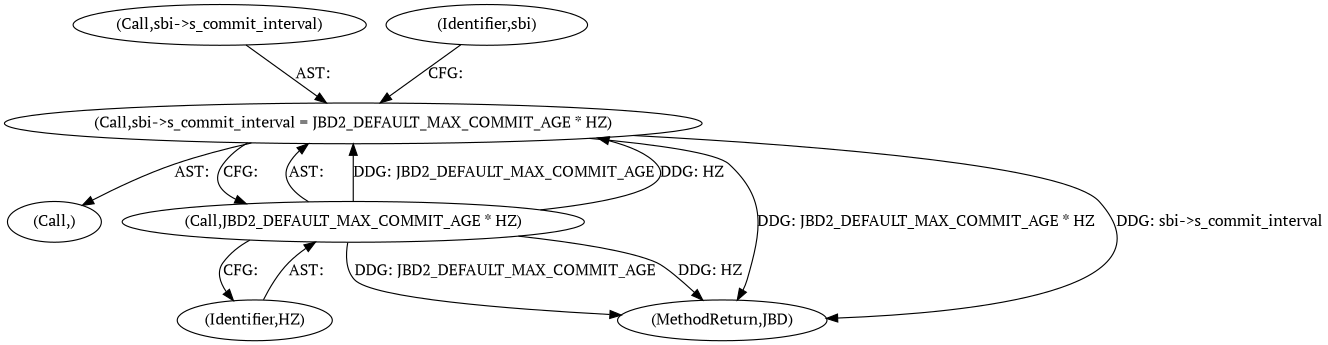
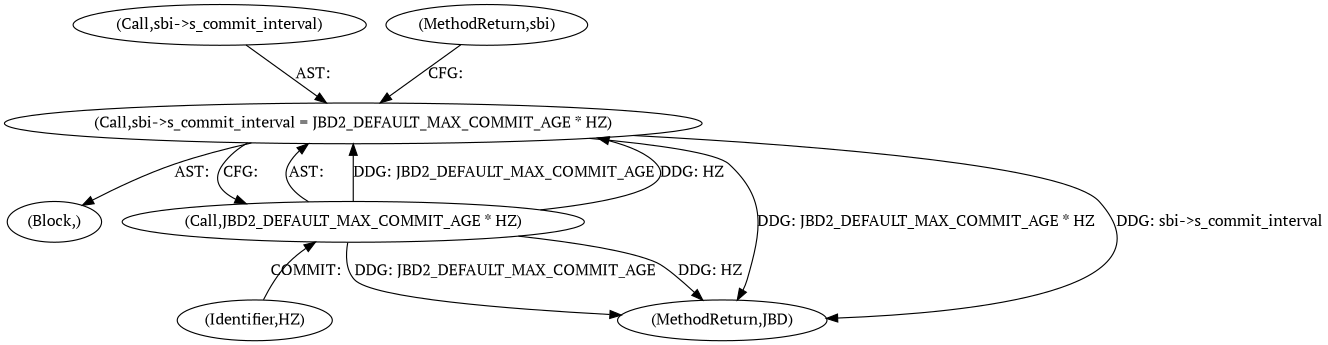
(487, 25) -> (487, 25)
(54, 222) -> (54, 222)
(224, 261) -> none
(309, 271) -> (309, 271)
